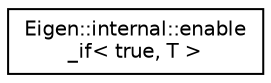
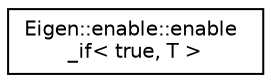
(136, 42) -> (136, 42)
